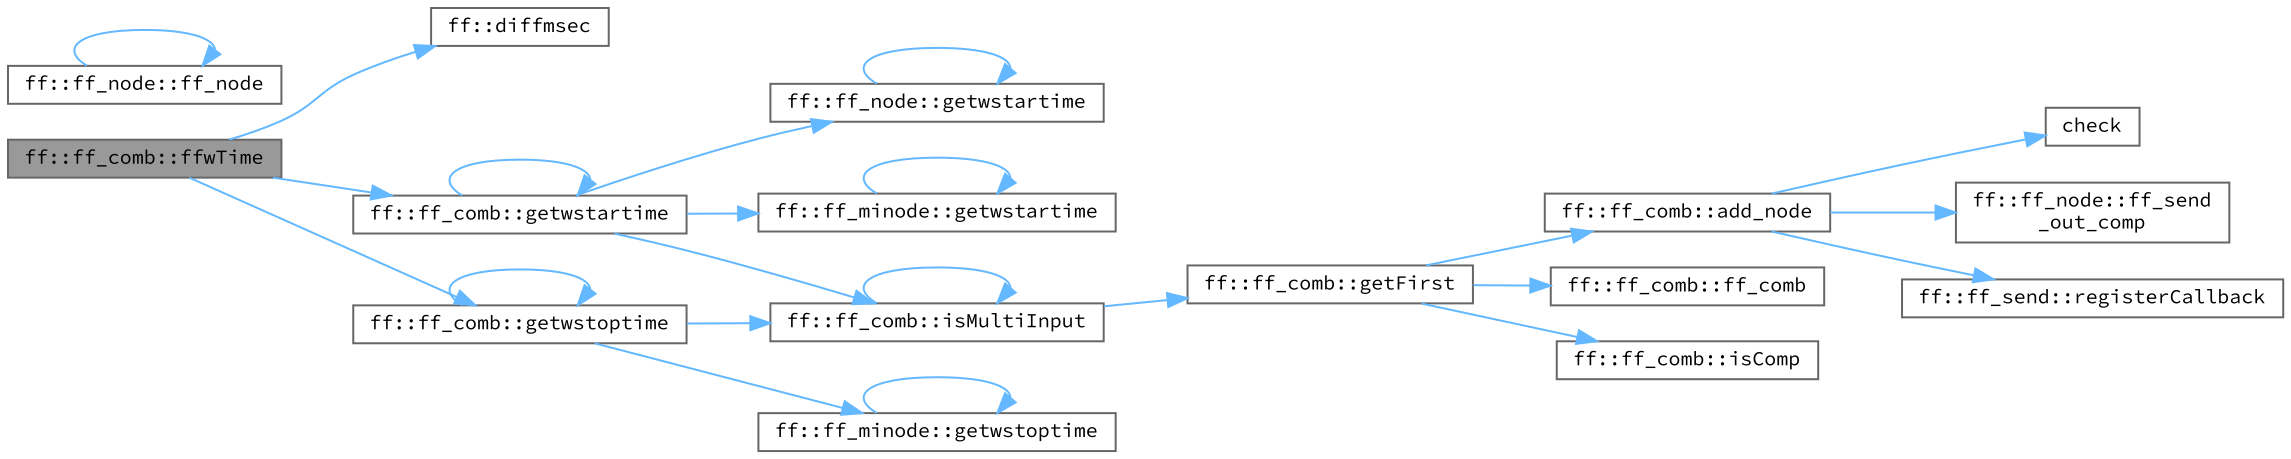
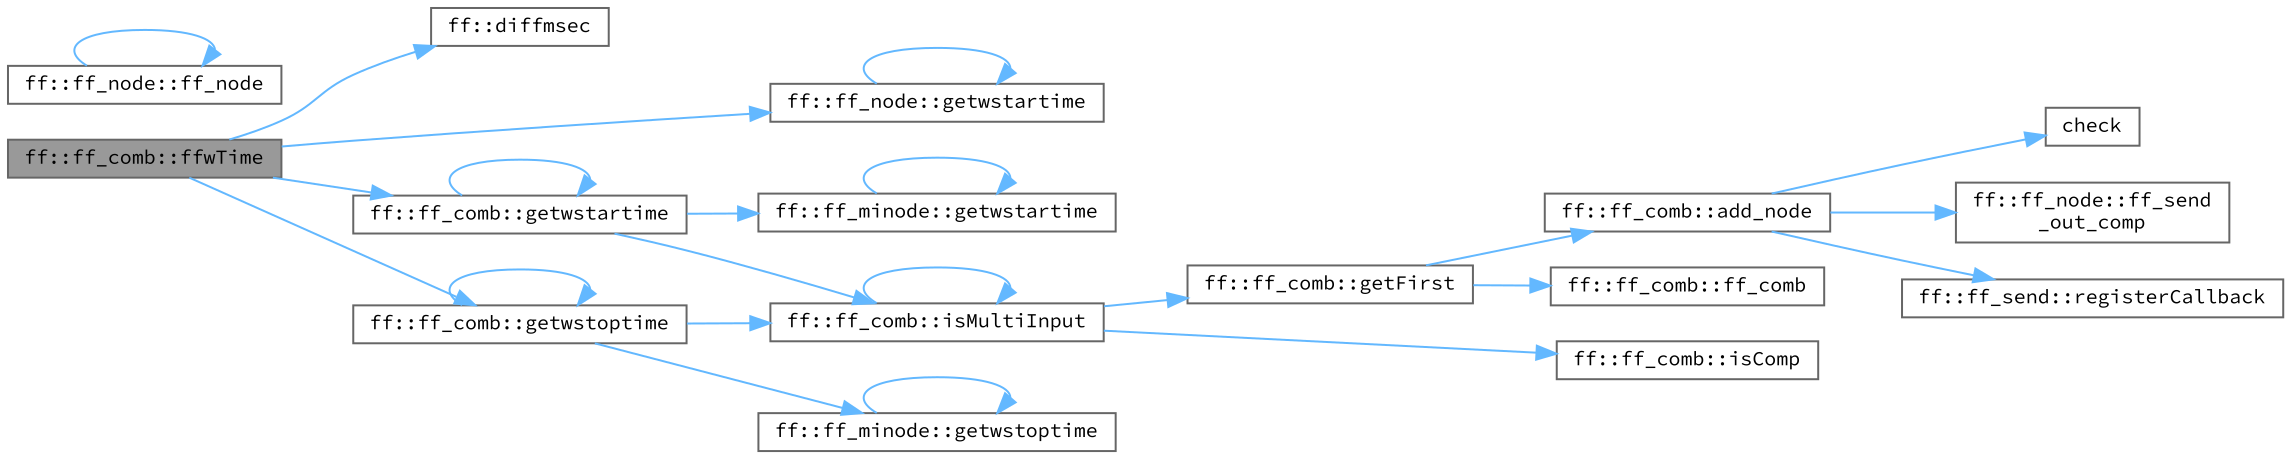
(693, 157) -> (516, 129)
(1499, 320) -> (1320, 342)
